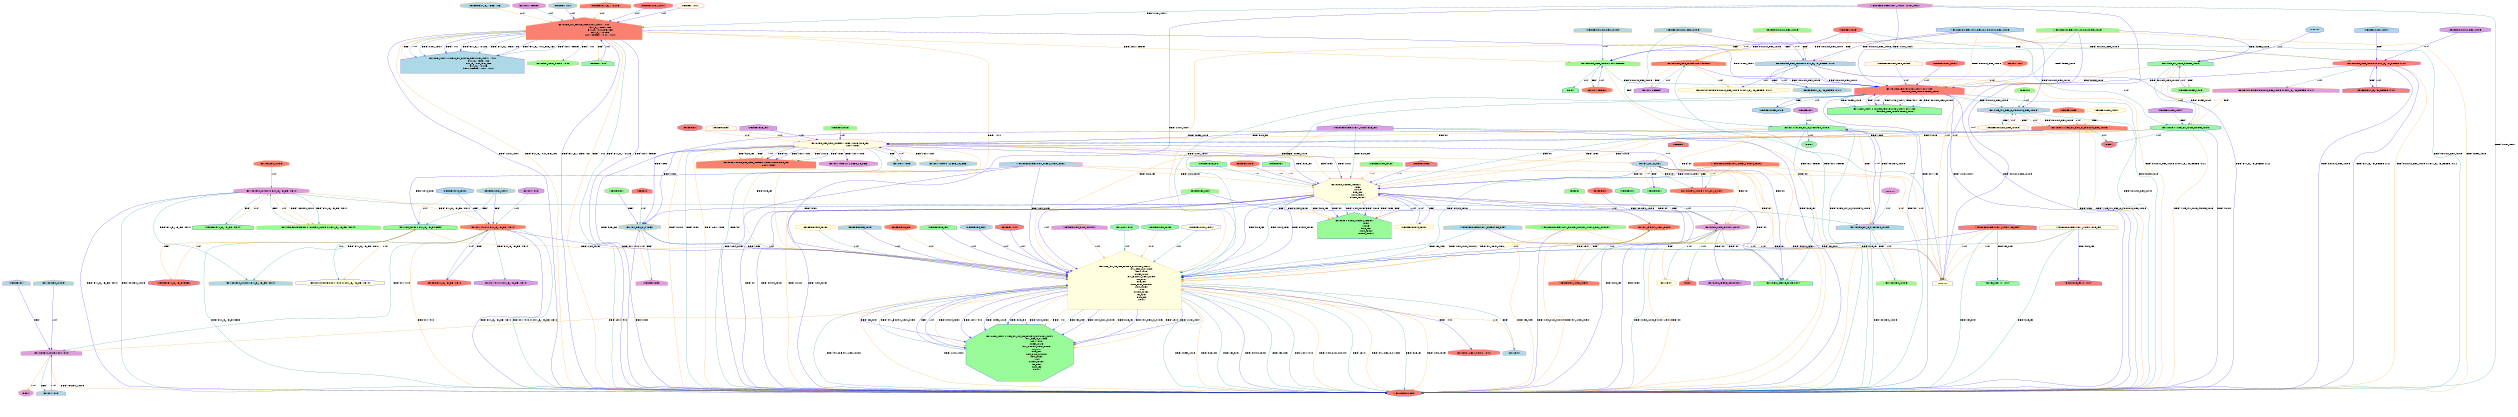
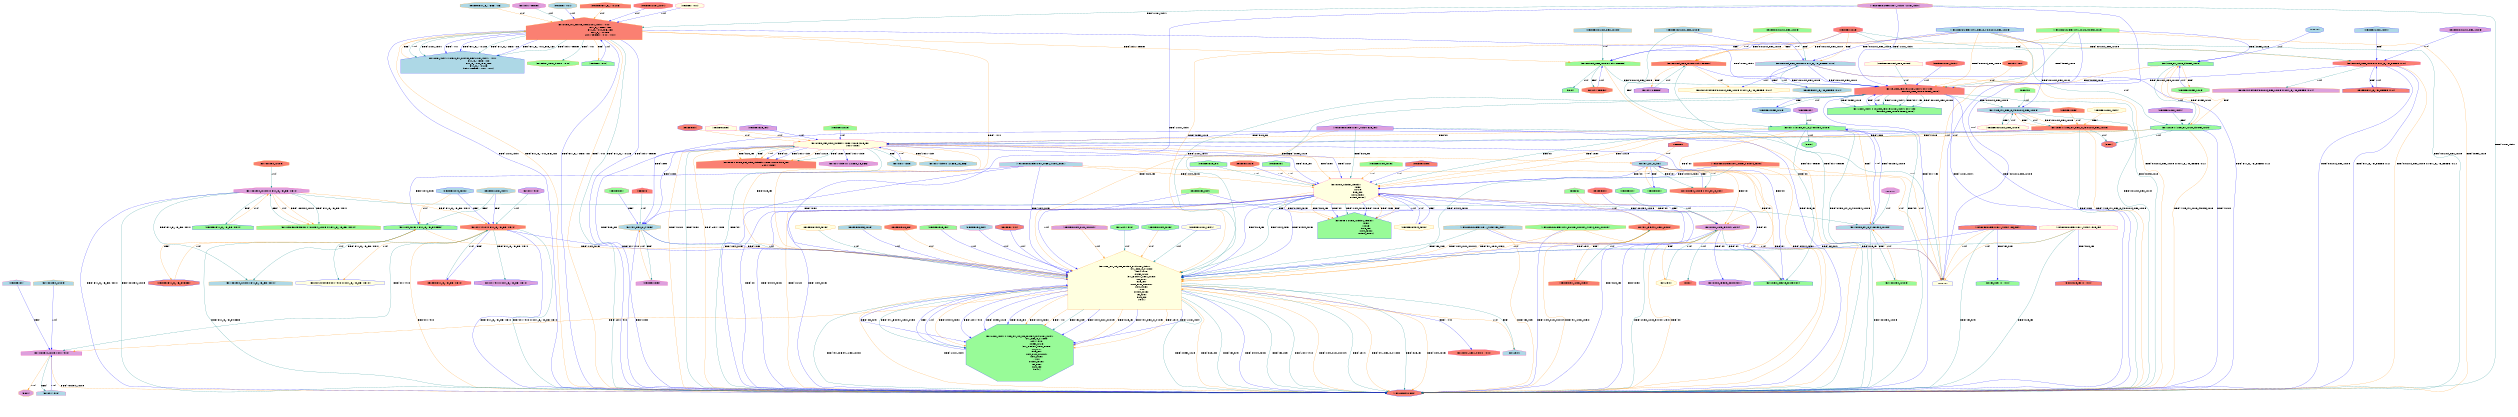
(1483, 227) -> (1483, 227)
